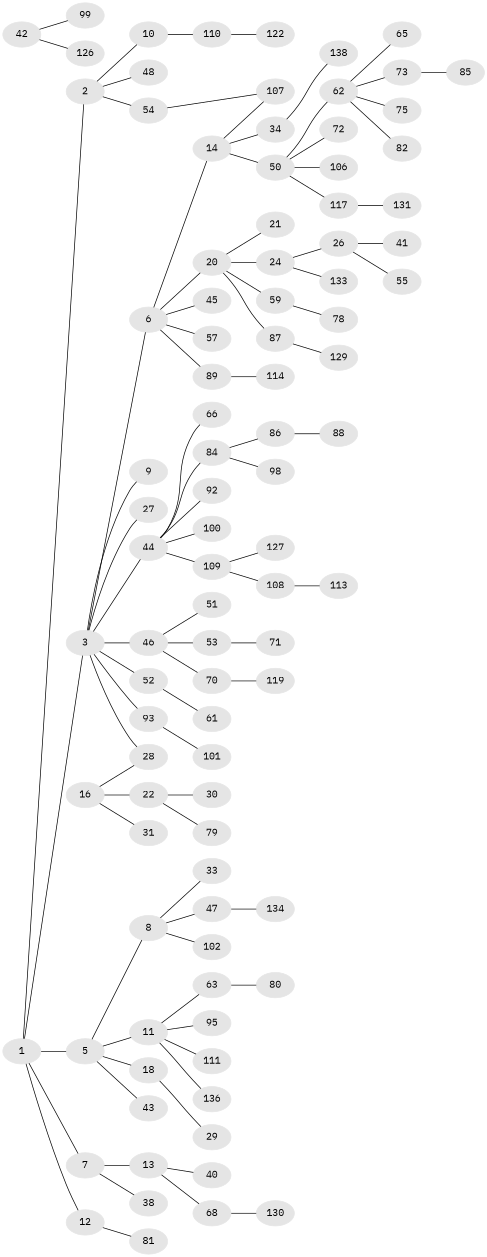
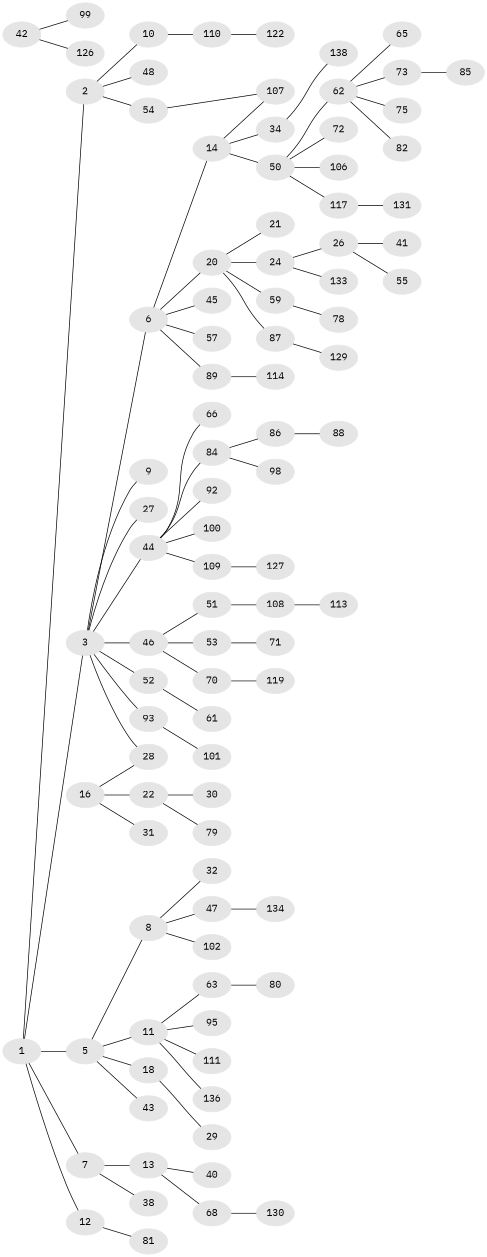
(244, 576) -> (244, 605)
(212, 871) -> (212, 871)
